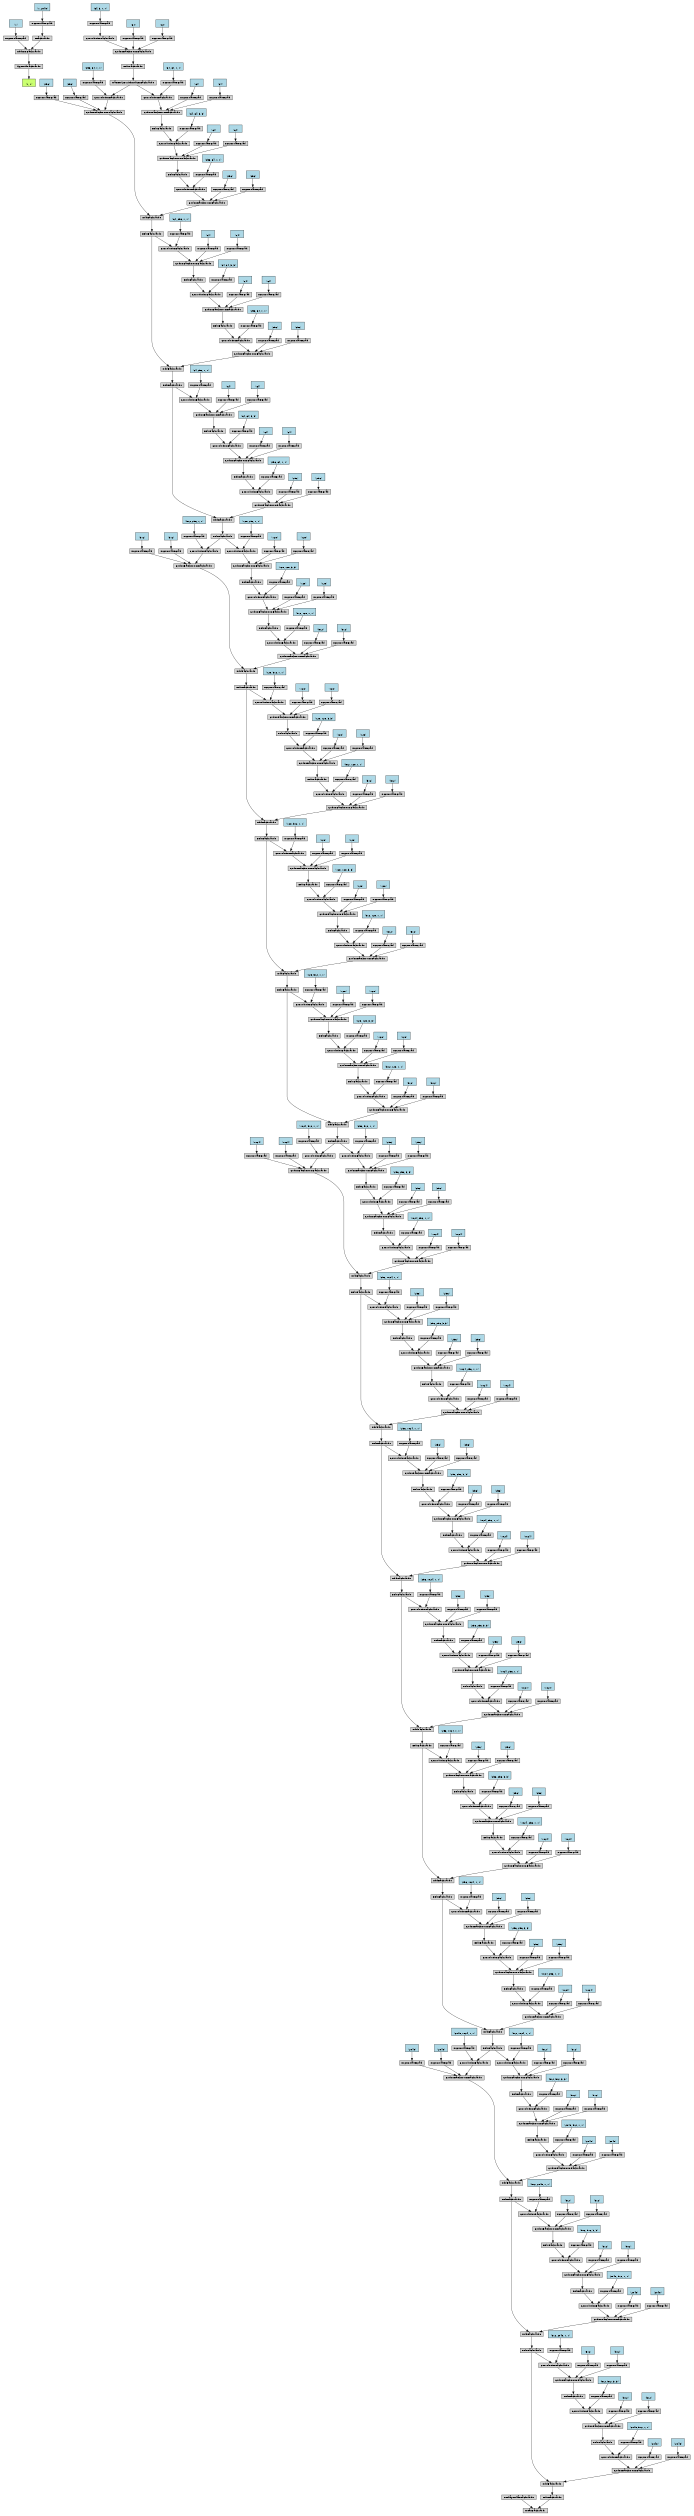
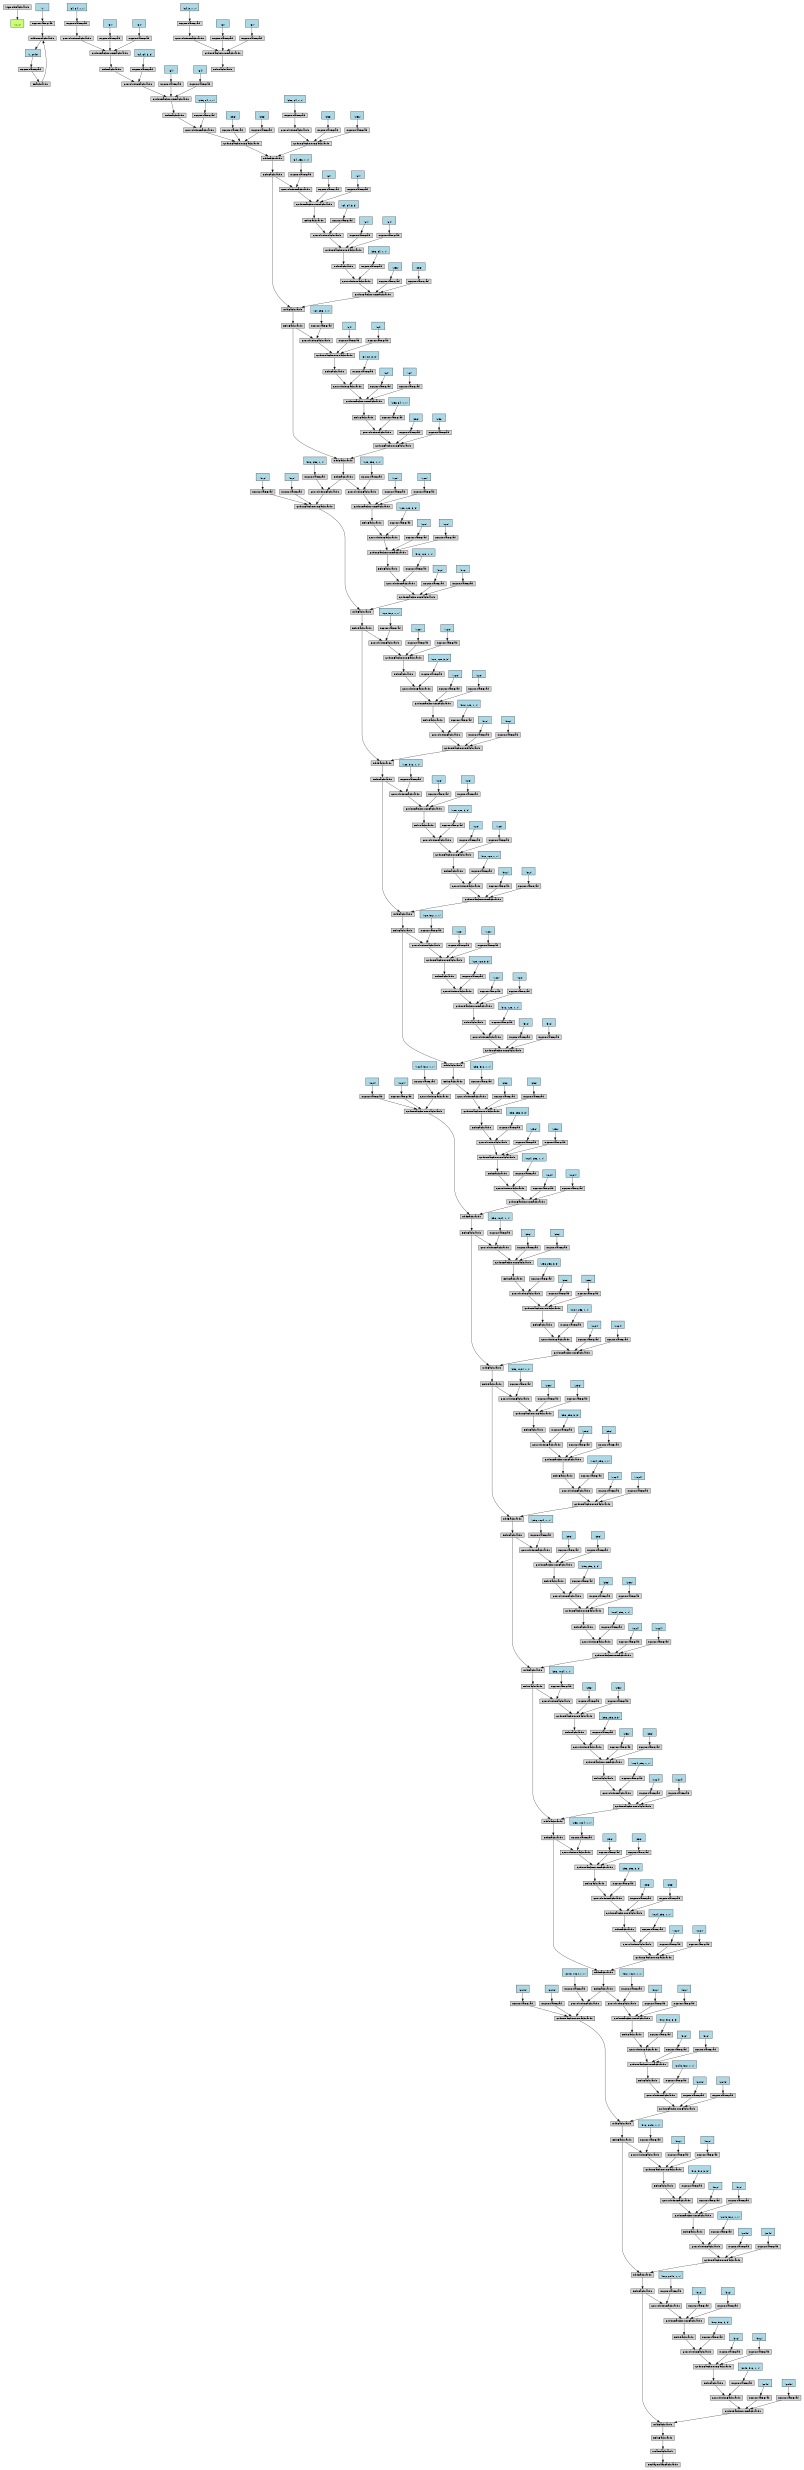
(29, 58) -> (39, 44)
(133, 83) -> none
(526, 2503) -> (663, 2457)
